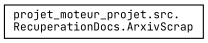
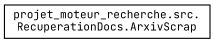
(104, 22) -> (107, 22)
